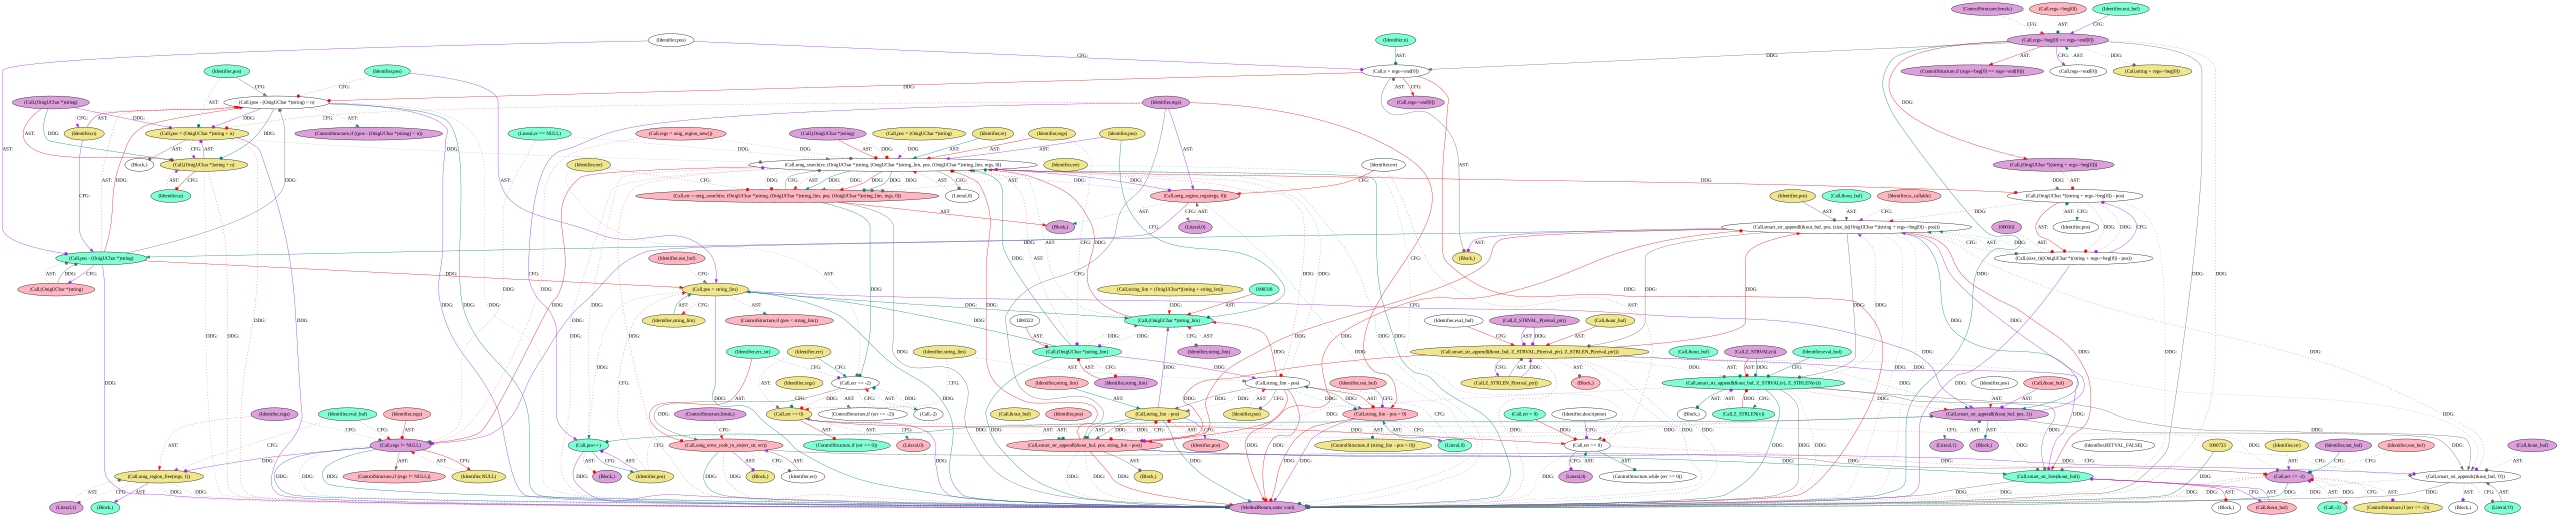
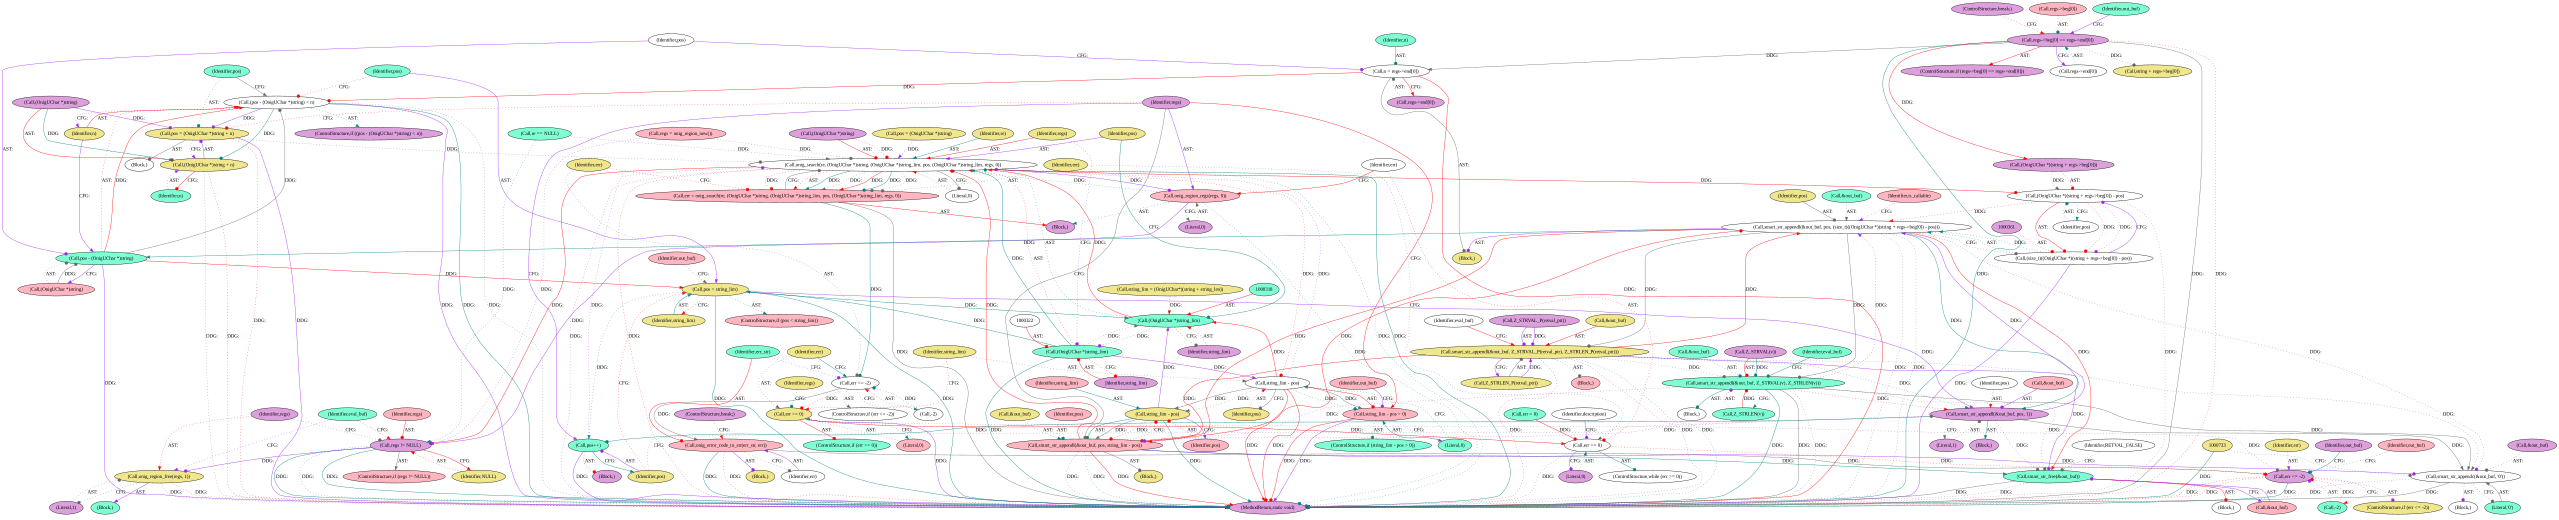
(540, 134) -> (540, 134)
(1973, 403) -> (1973, 403)
(1373, 445) -> (1373, 445)
